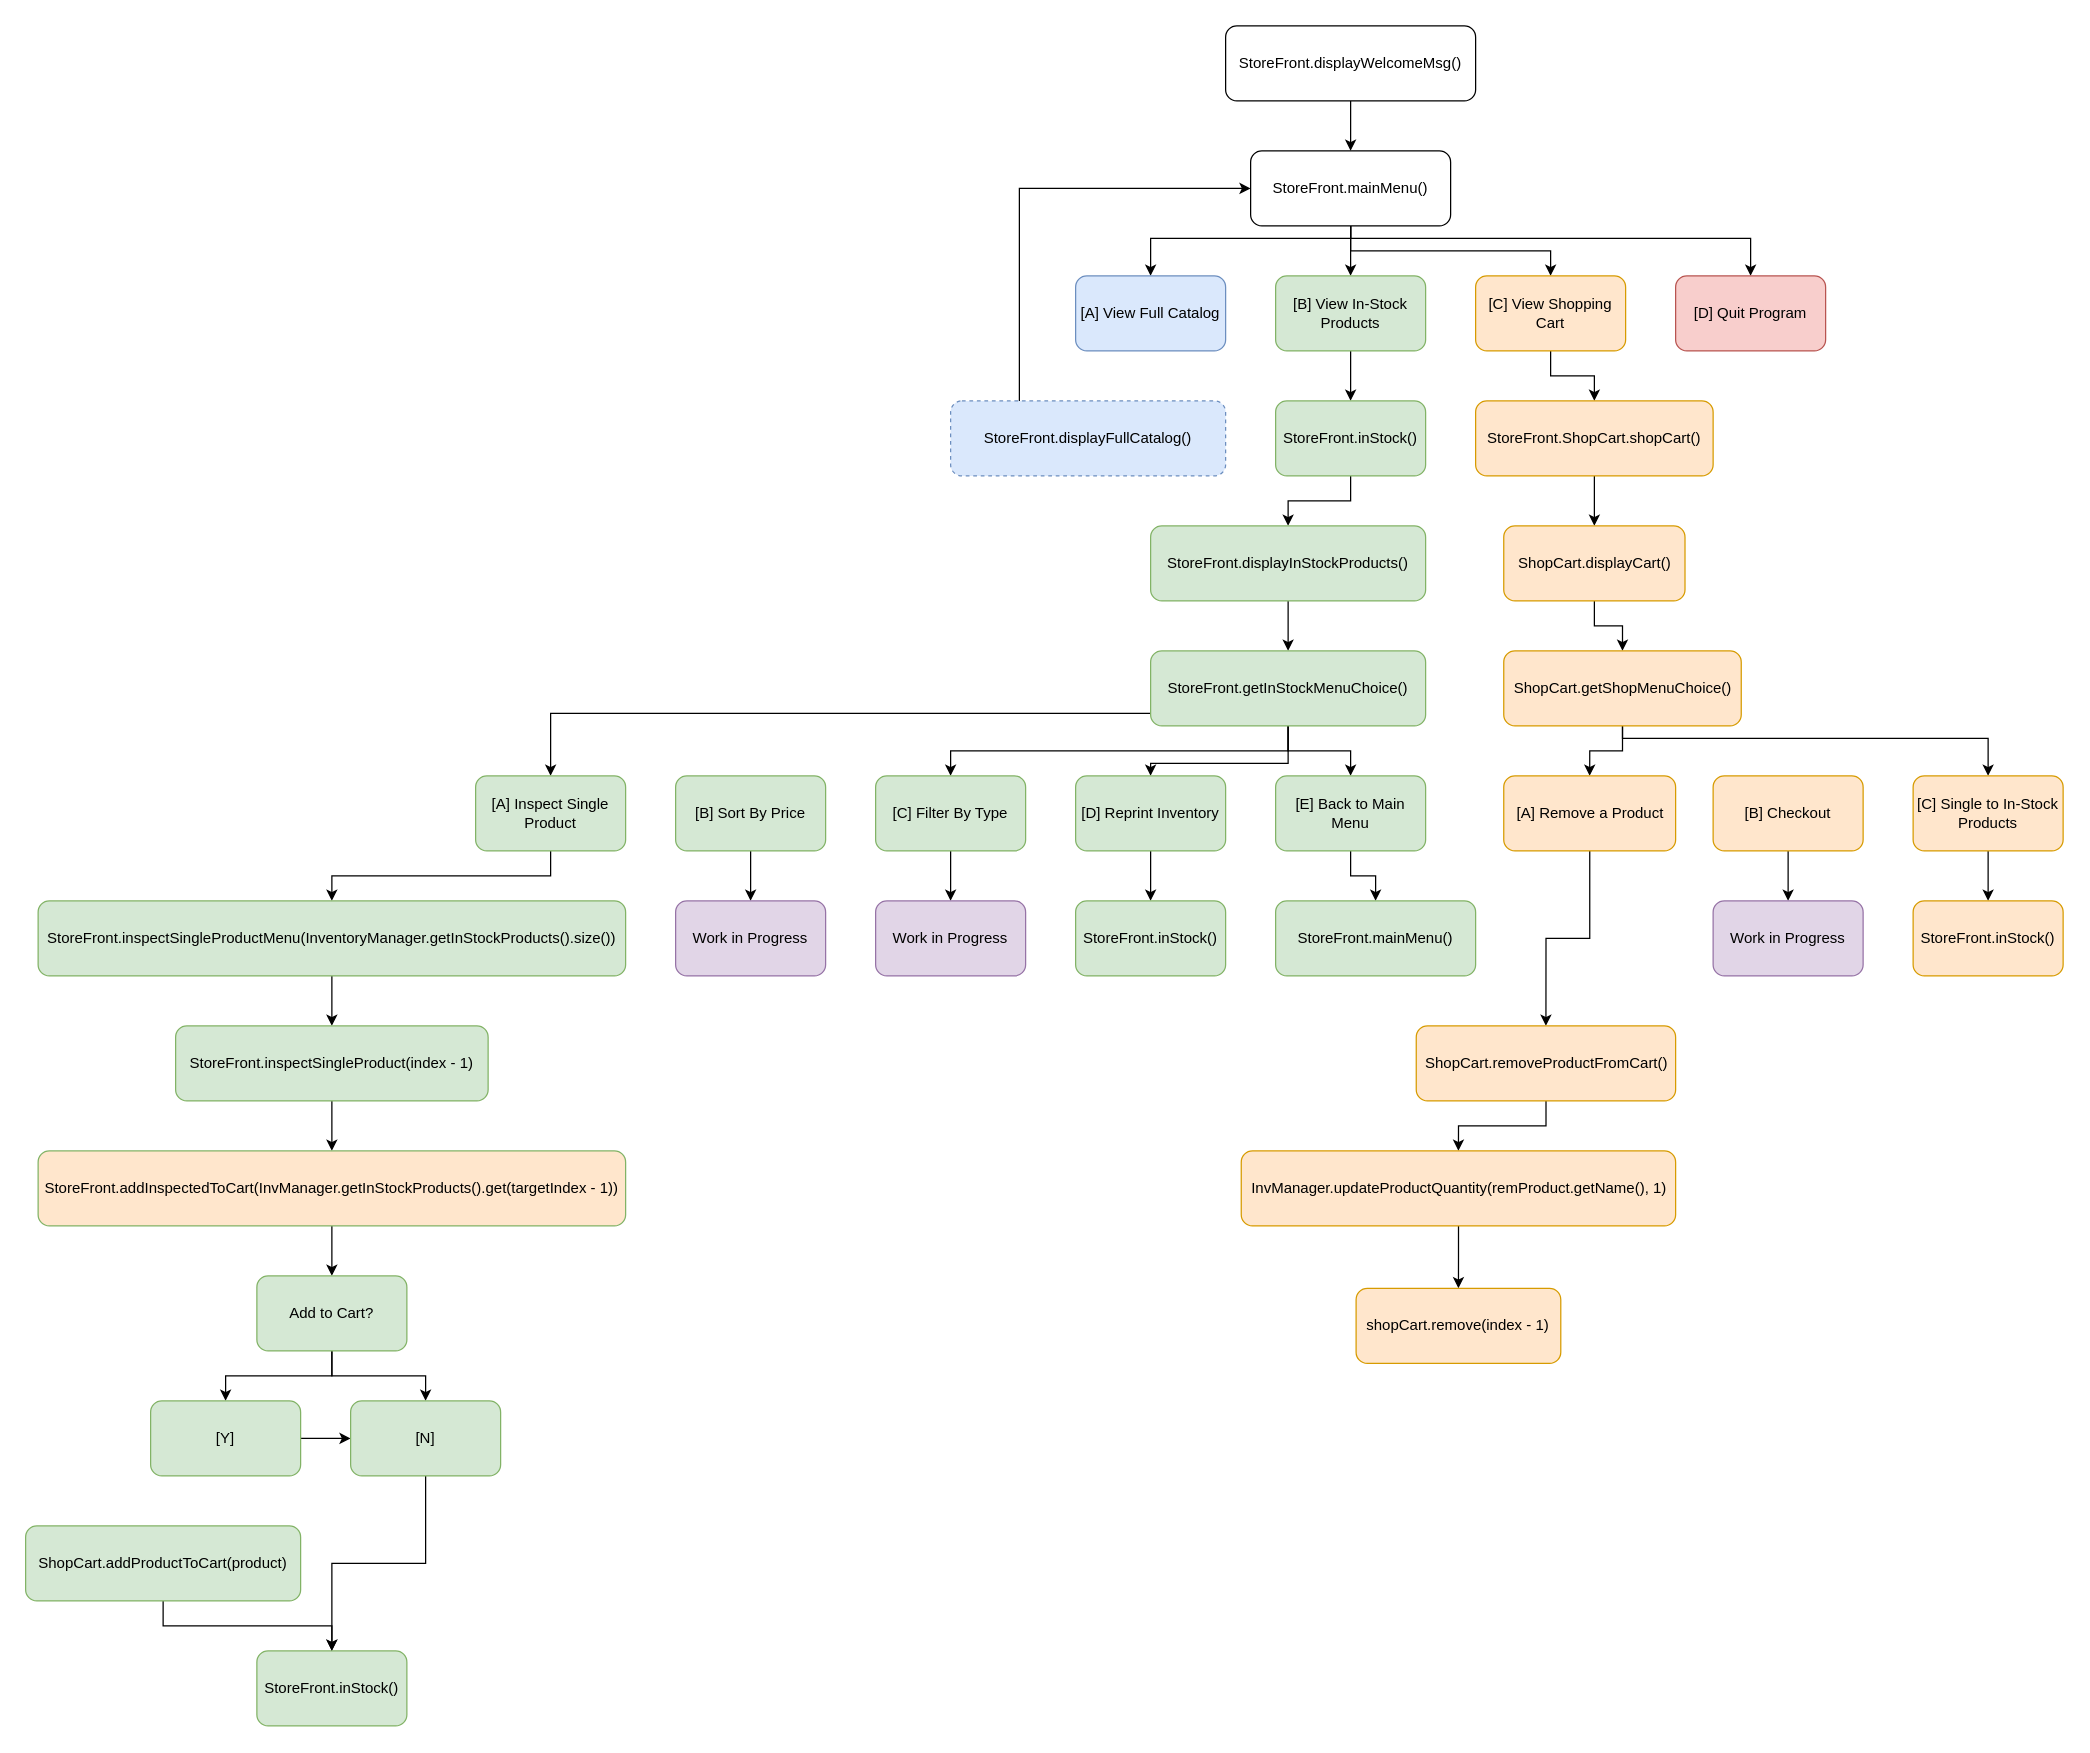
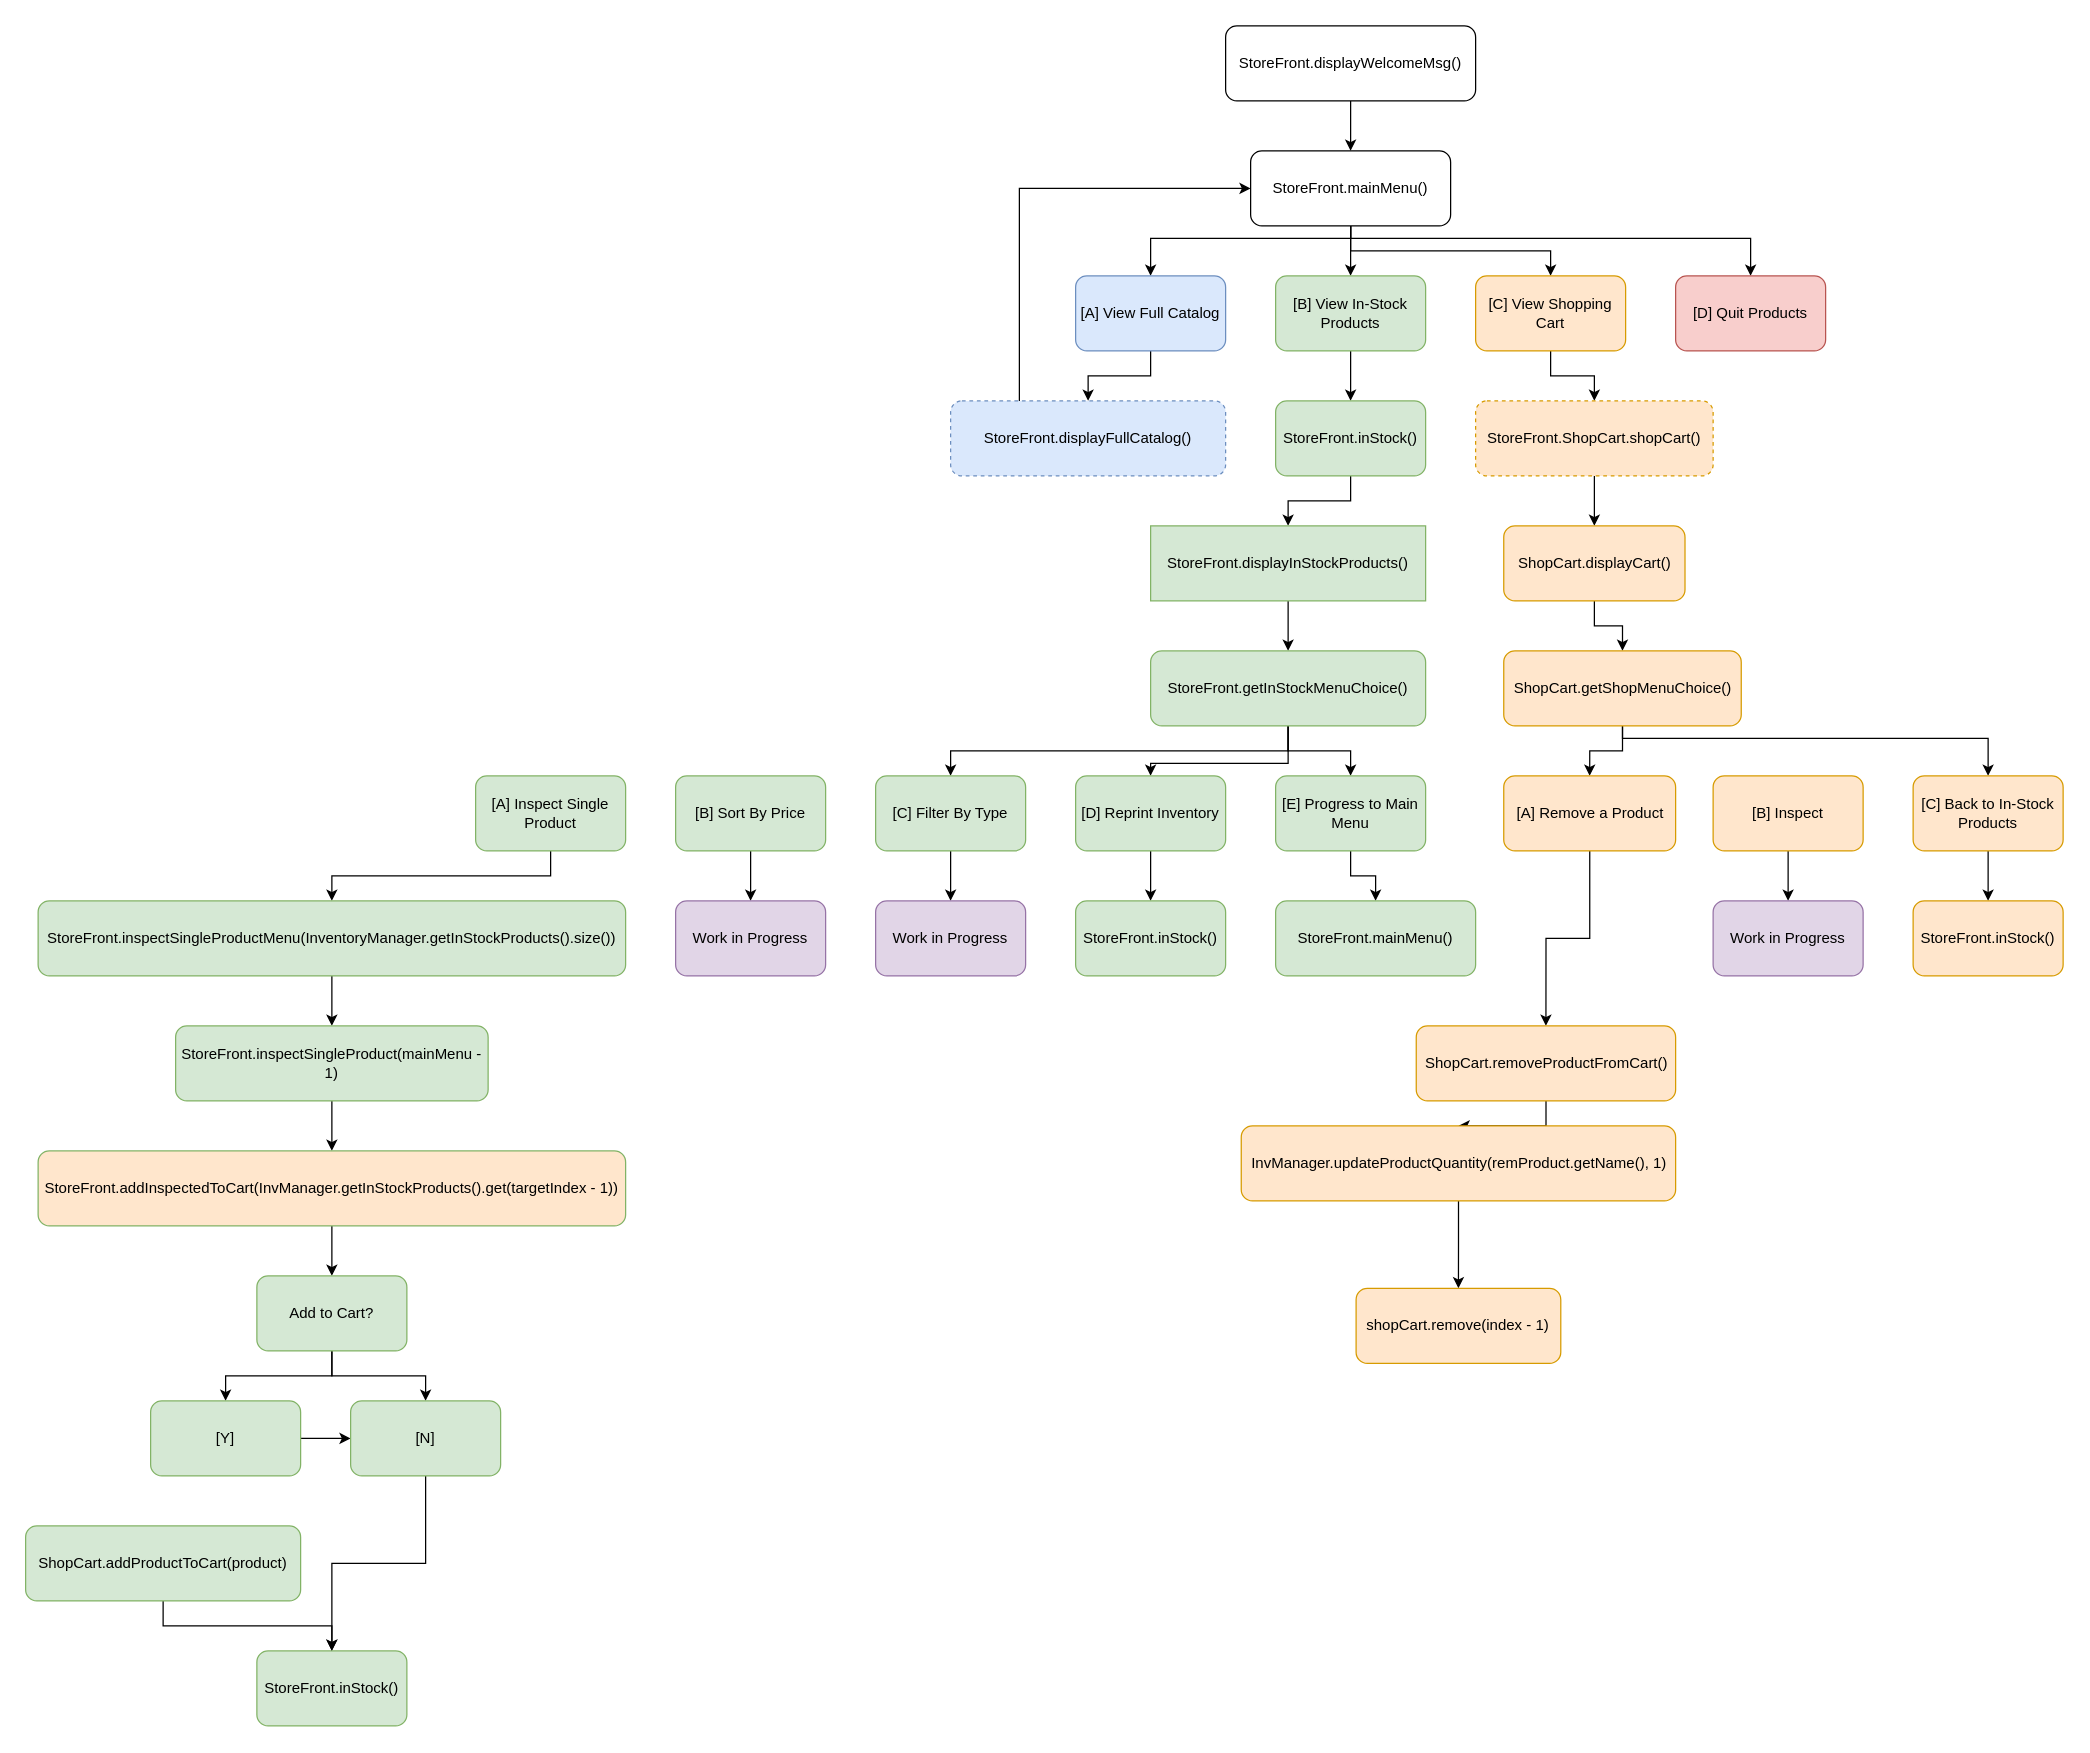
(1751, 313) -> (1751, 313)
none -> (1123, 376)
(1594, 438) -> (1594, 438)
(1288, 563) -> (1288, 563)
(824, 713) -> none
(1351, 813) -> (1351, 813)
(1788, 813) -> (1788, 813)
(1988, 813) -> (1988, 813)
(332, 1063) -> (332, 1063)
(1458, 1188) -> (1458, 1163)
